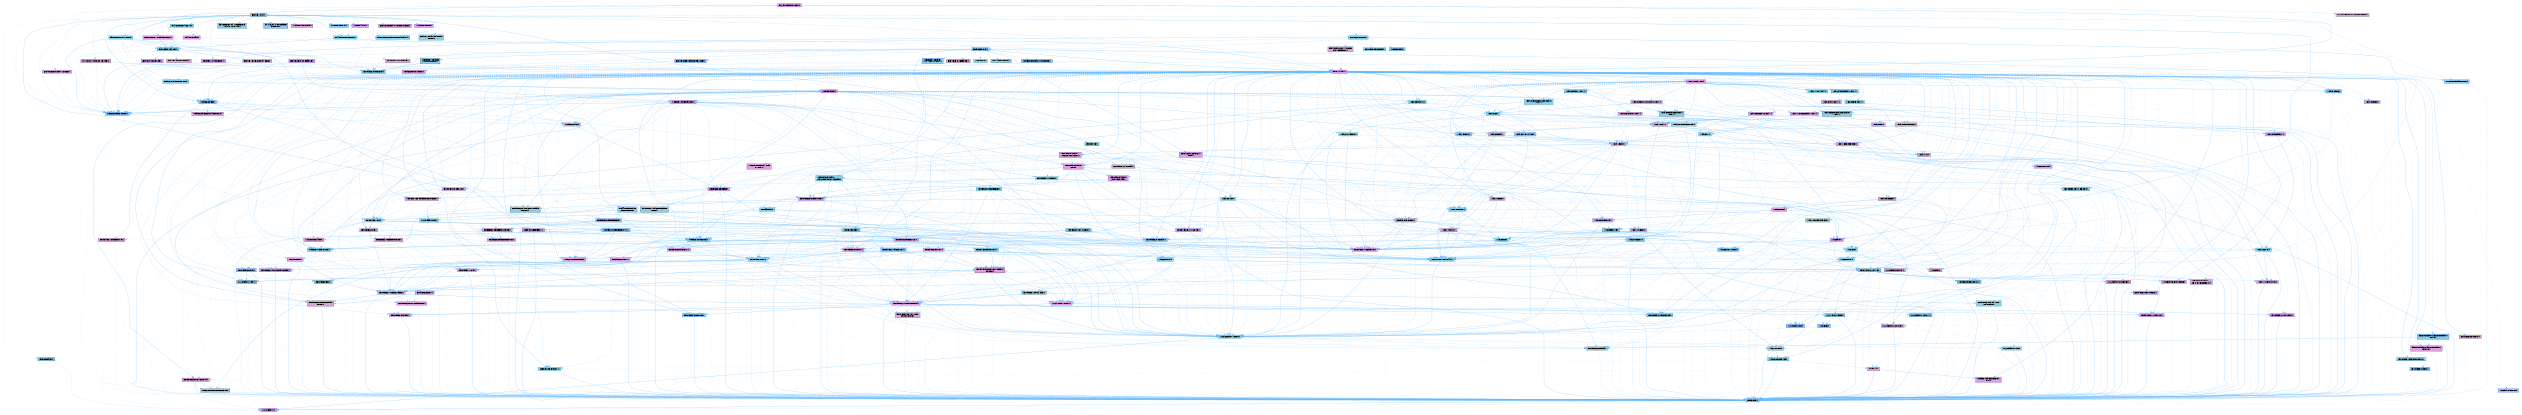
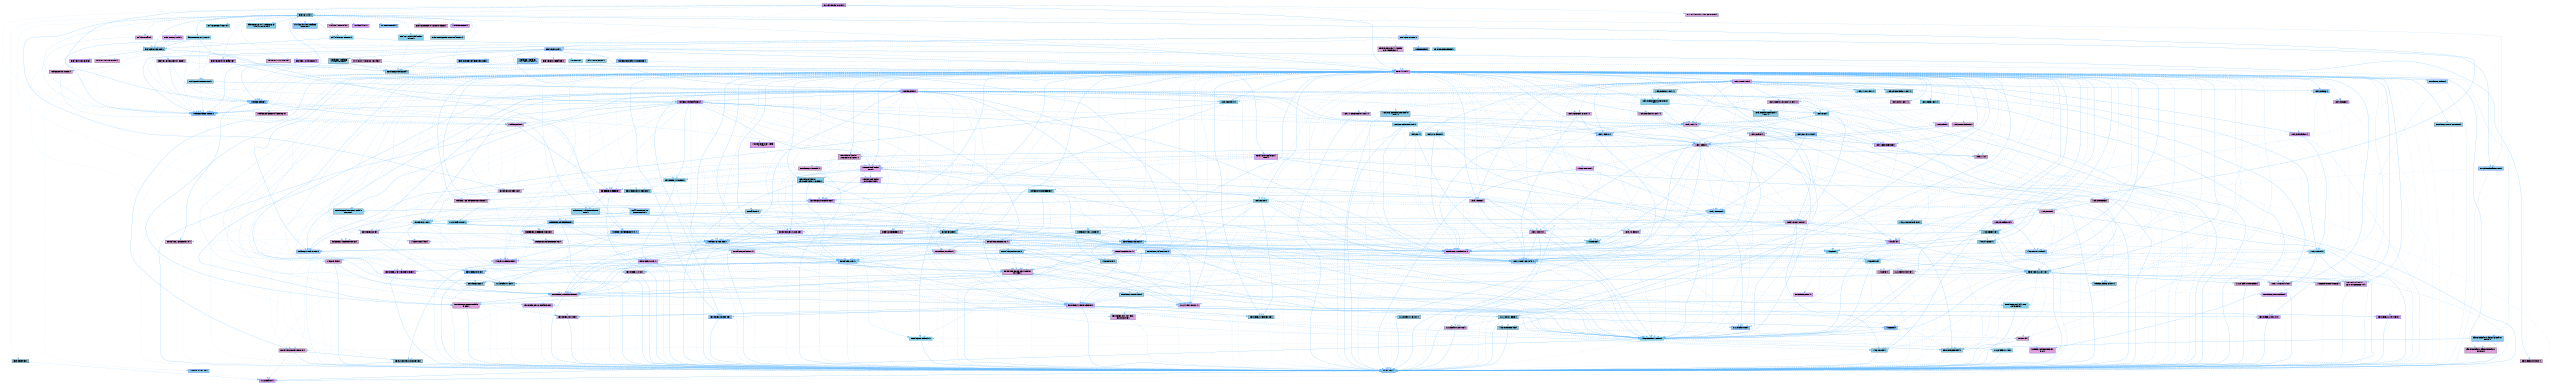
(158, 38) -> (173, 38)
(57, 72) -> none
(1092, 144) -> none
(2152, 315) -> (2269, 317)
(1777, 353) -> (1694, 345)
